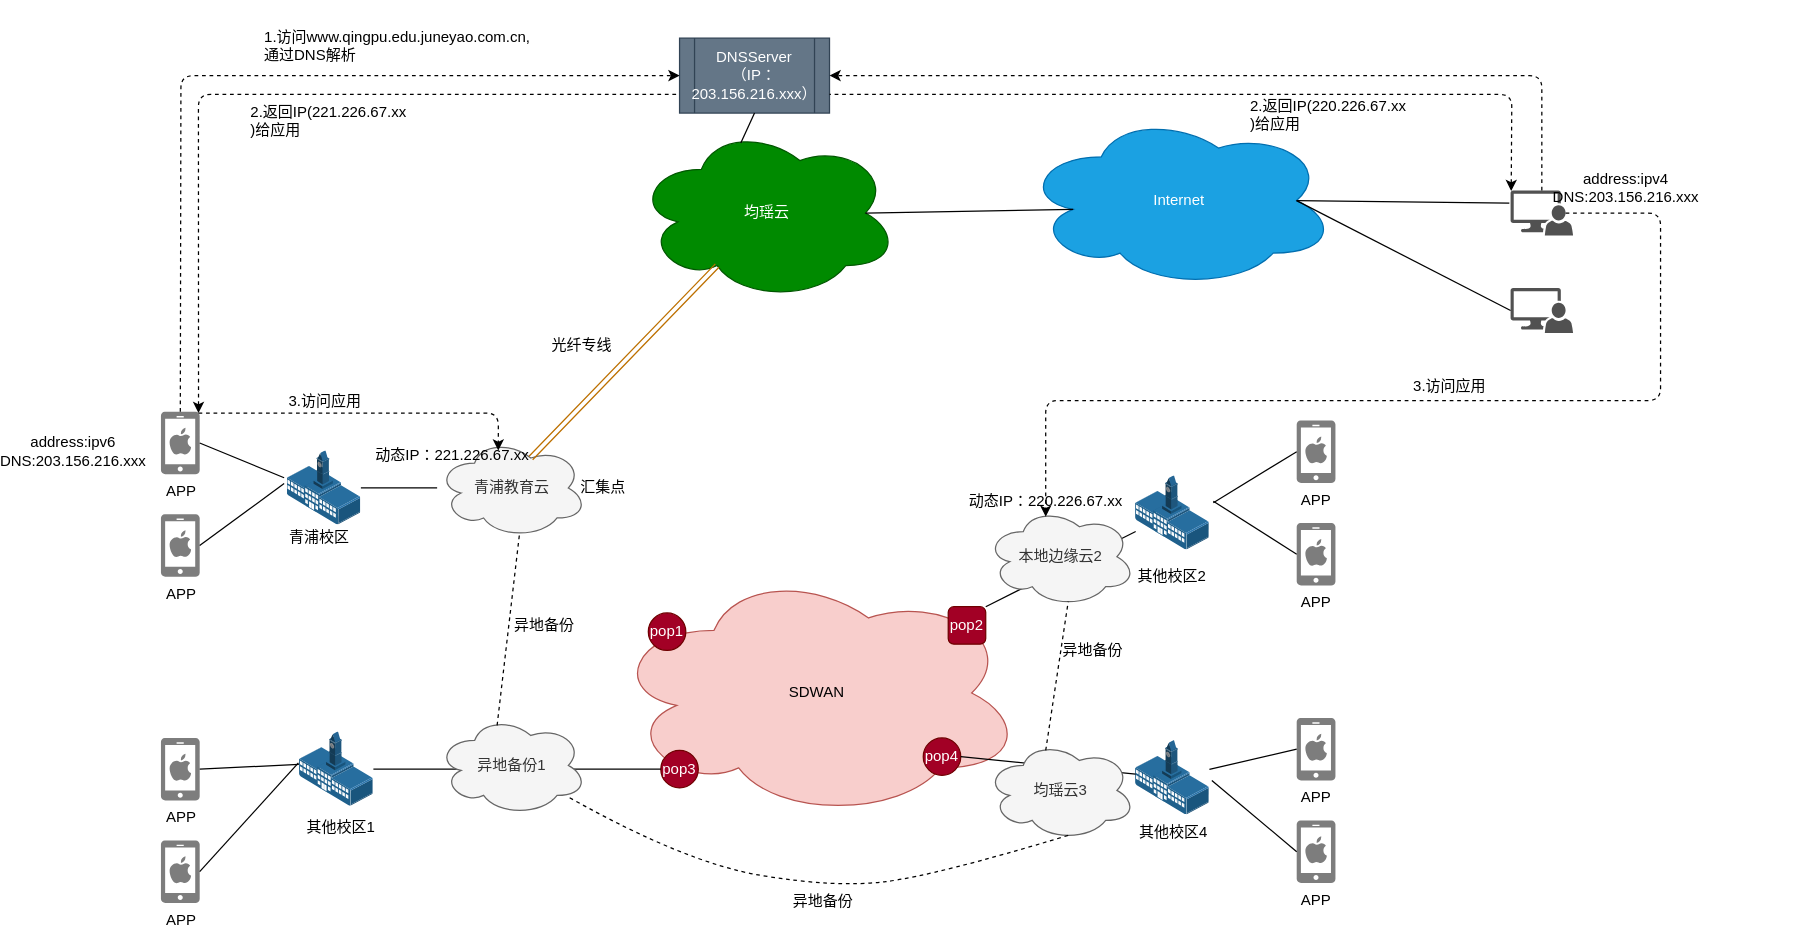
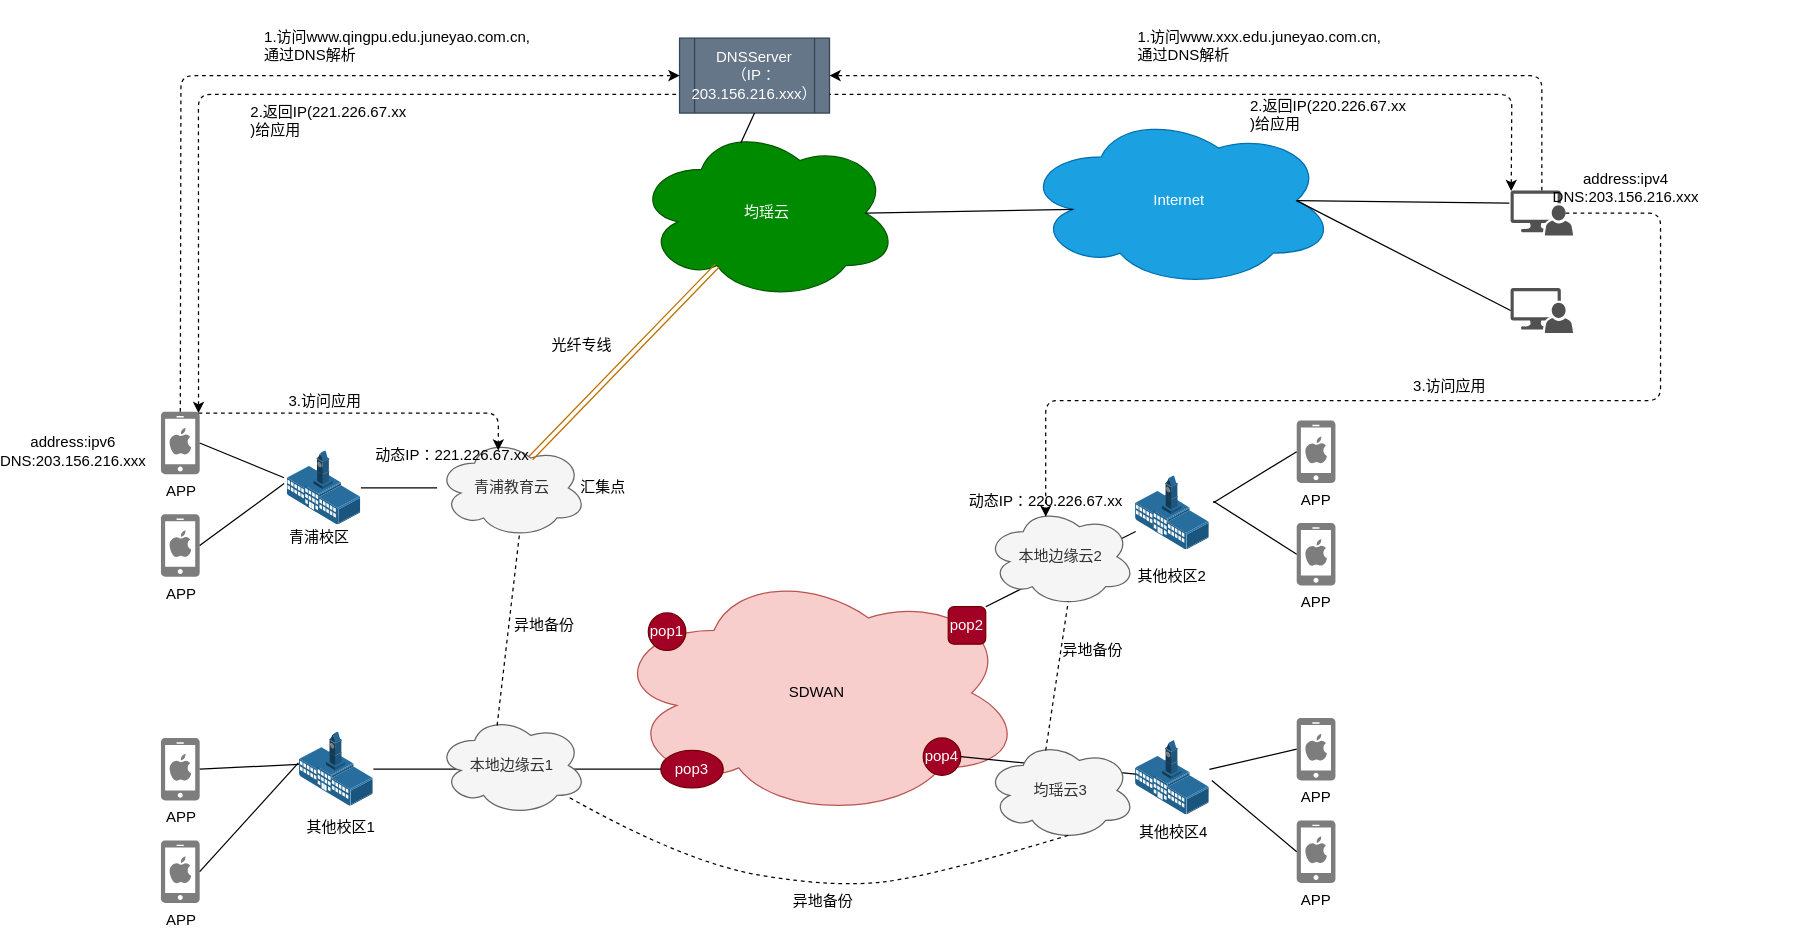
none -> (1267, 44)
(512, 766) -> (512, 766)
(679, 769) -> (692, 769)
